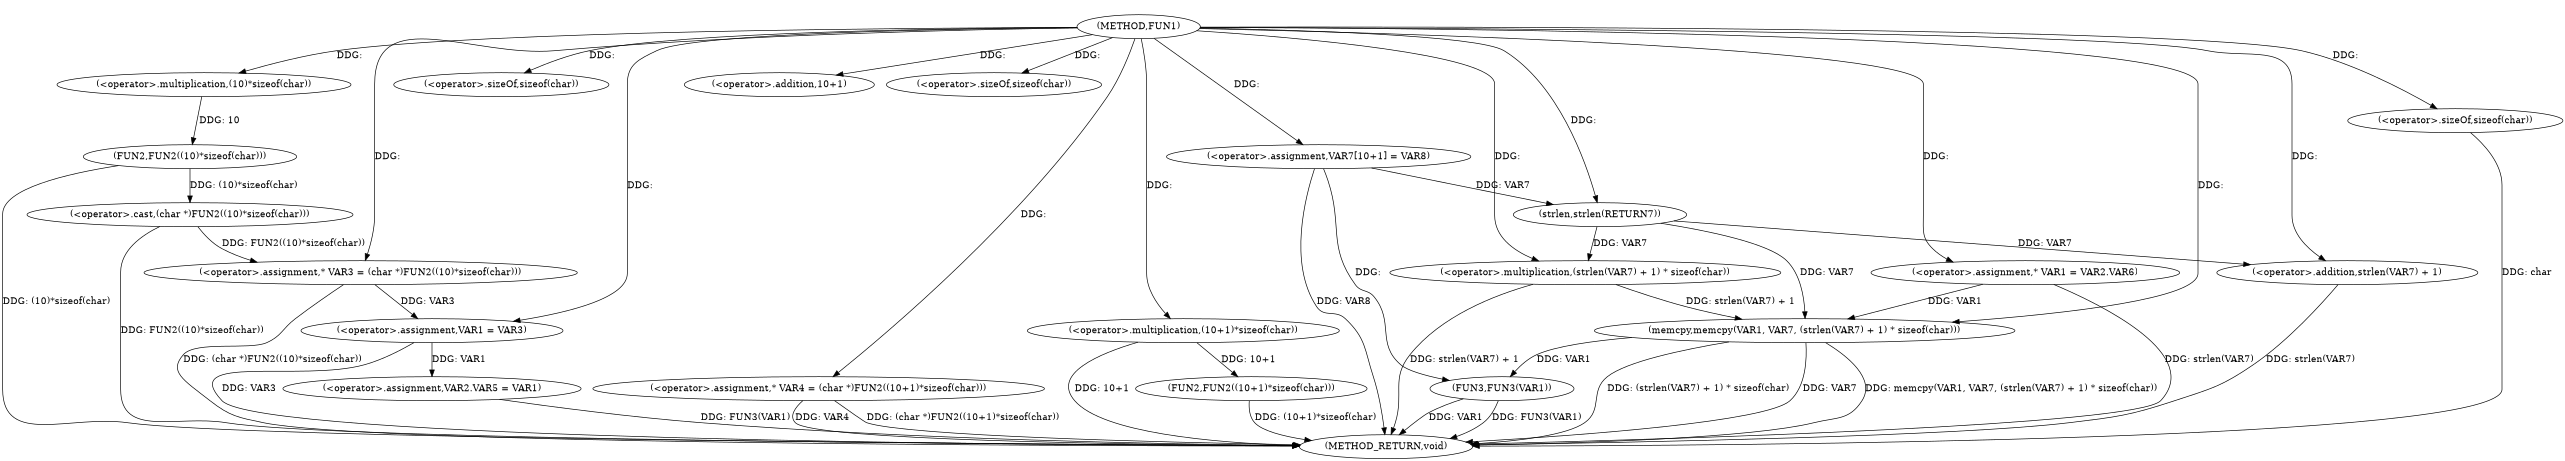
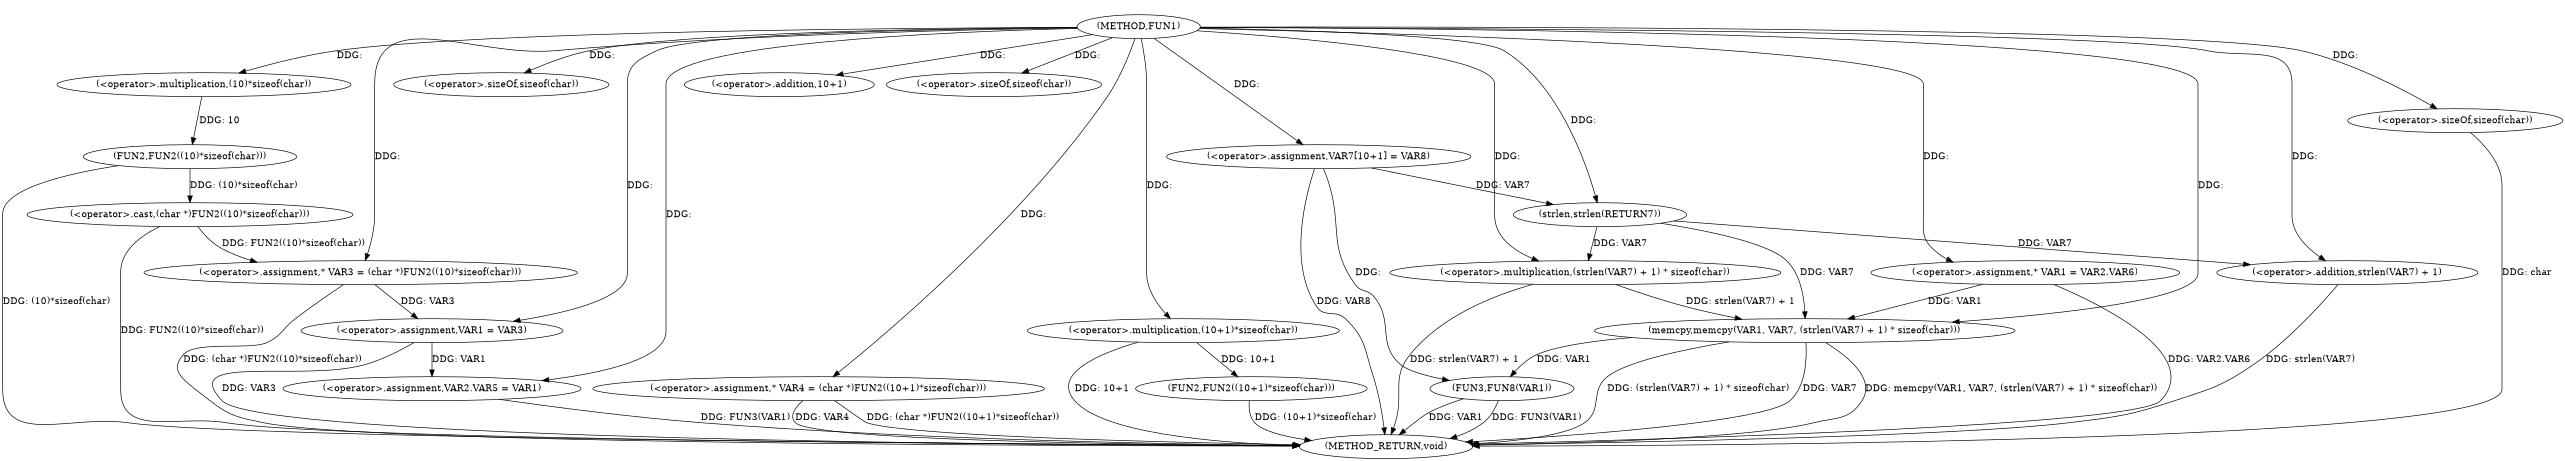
none -> (680, 69)
(2209, 360) -> (2209, 360)
(1502, 389) -> (1502, 389)
